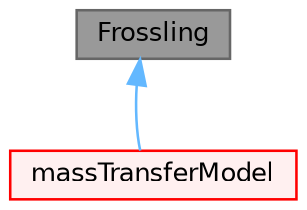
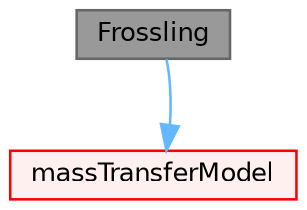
(136, 118) -> (170, 92)
